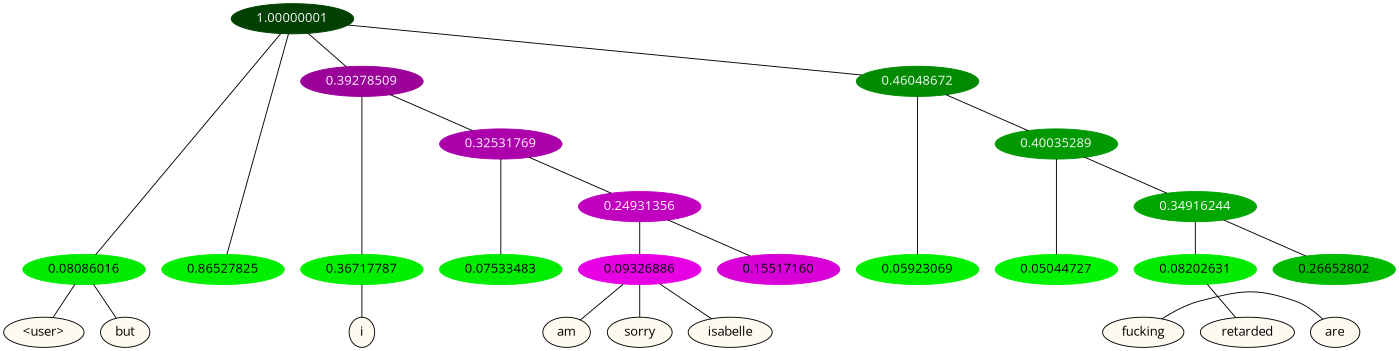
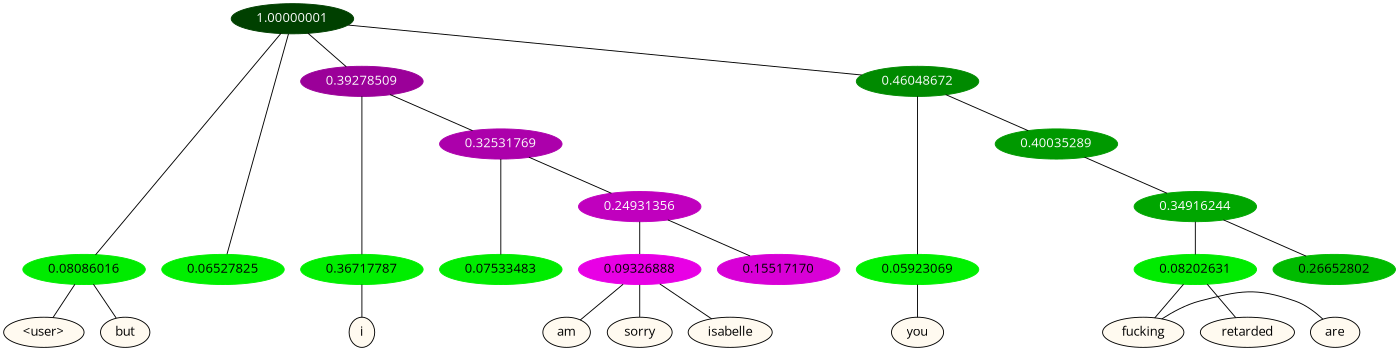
(223, 269) -> (223, 269)
(640, 269) -> (640, 269)
(779, 269) -> (779, 269)
(1056, 269) -> none
none -> (1169, 301)
none -> (918, 332)
